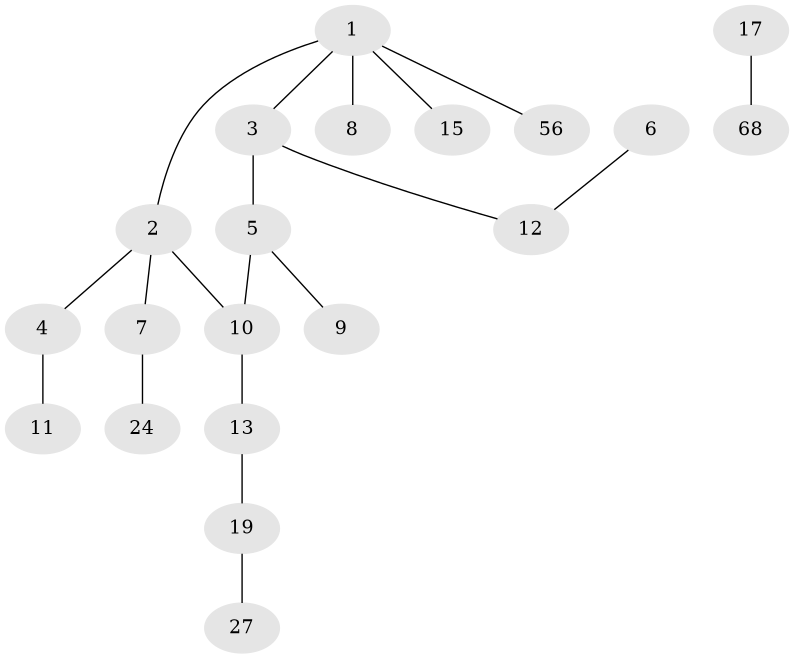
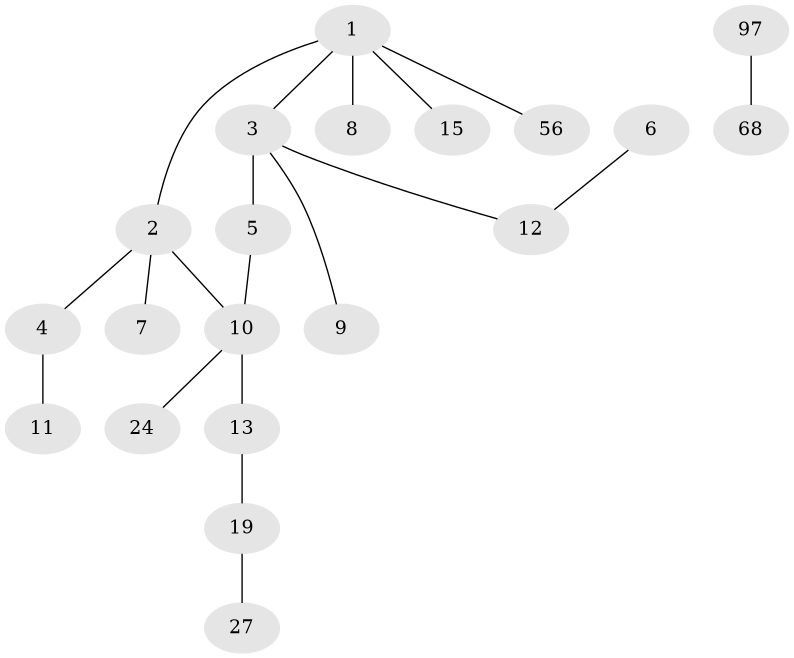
(751, 30) -> (751, 30)
(297, 279) -> (312, 225)
(142, 379) -> (192, 379)
